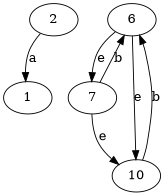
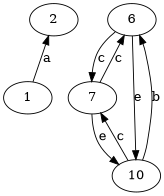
(29, 51) -> (39, 63)
(101, 59) -> (101, 59)
(118, 59) -> (118, 59)
none -> (117, 141)
